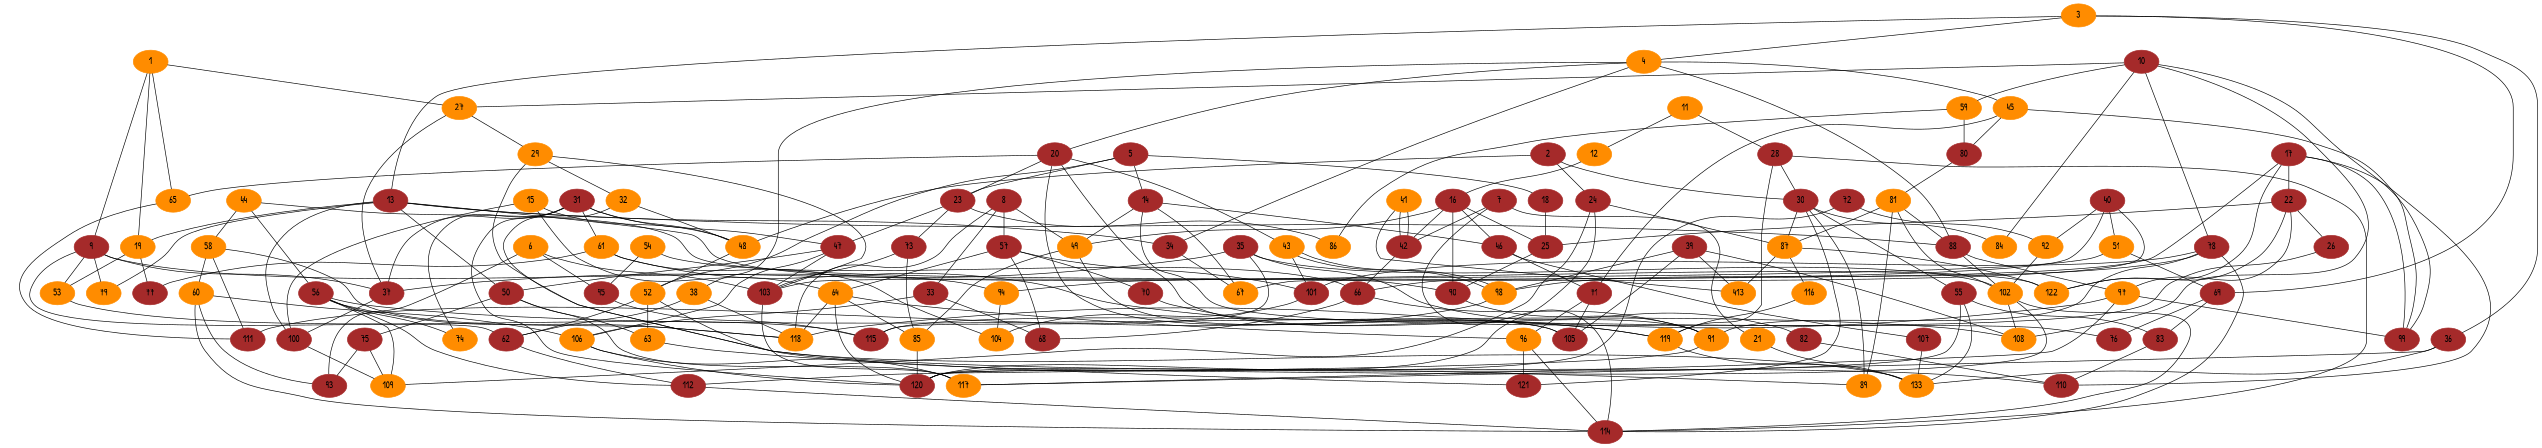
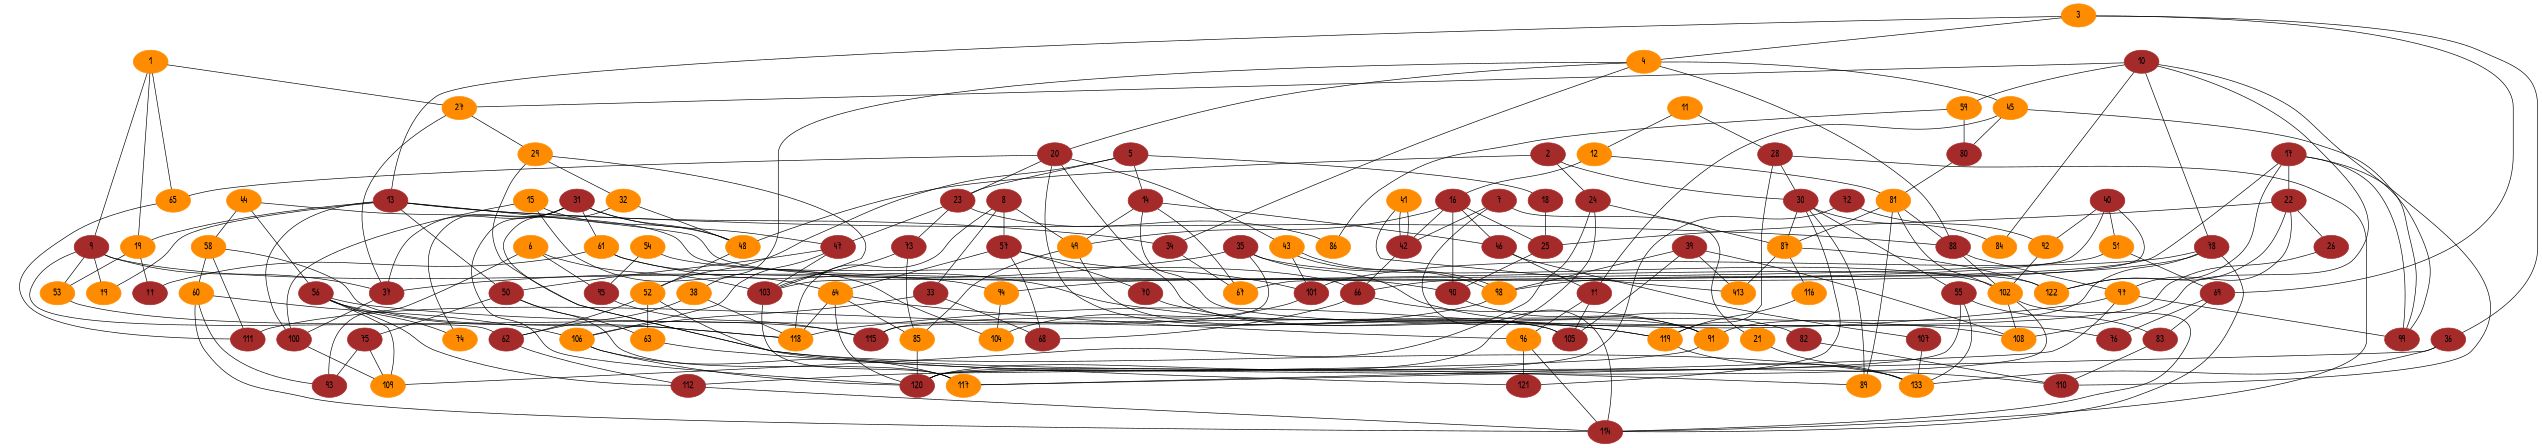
none -> (1747, 170)
